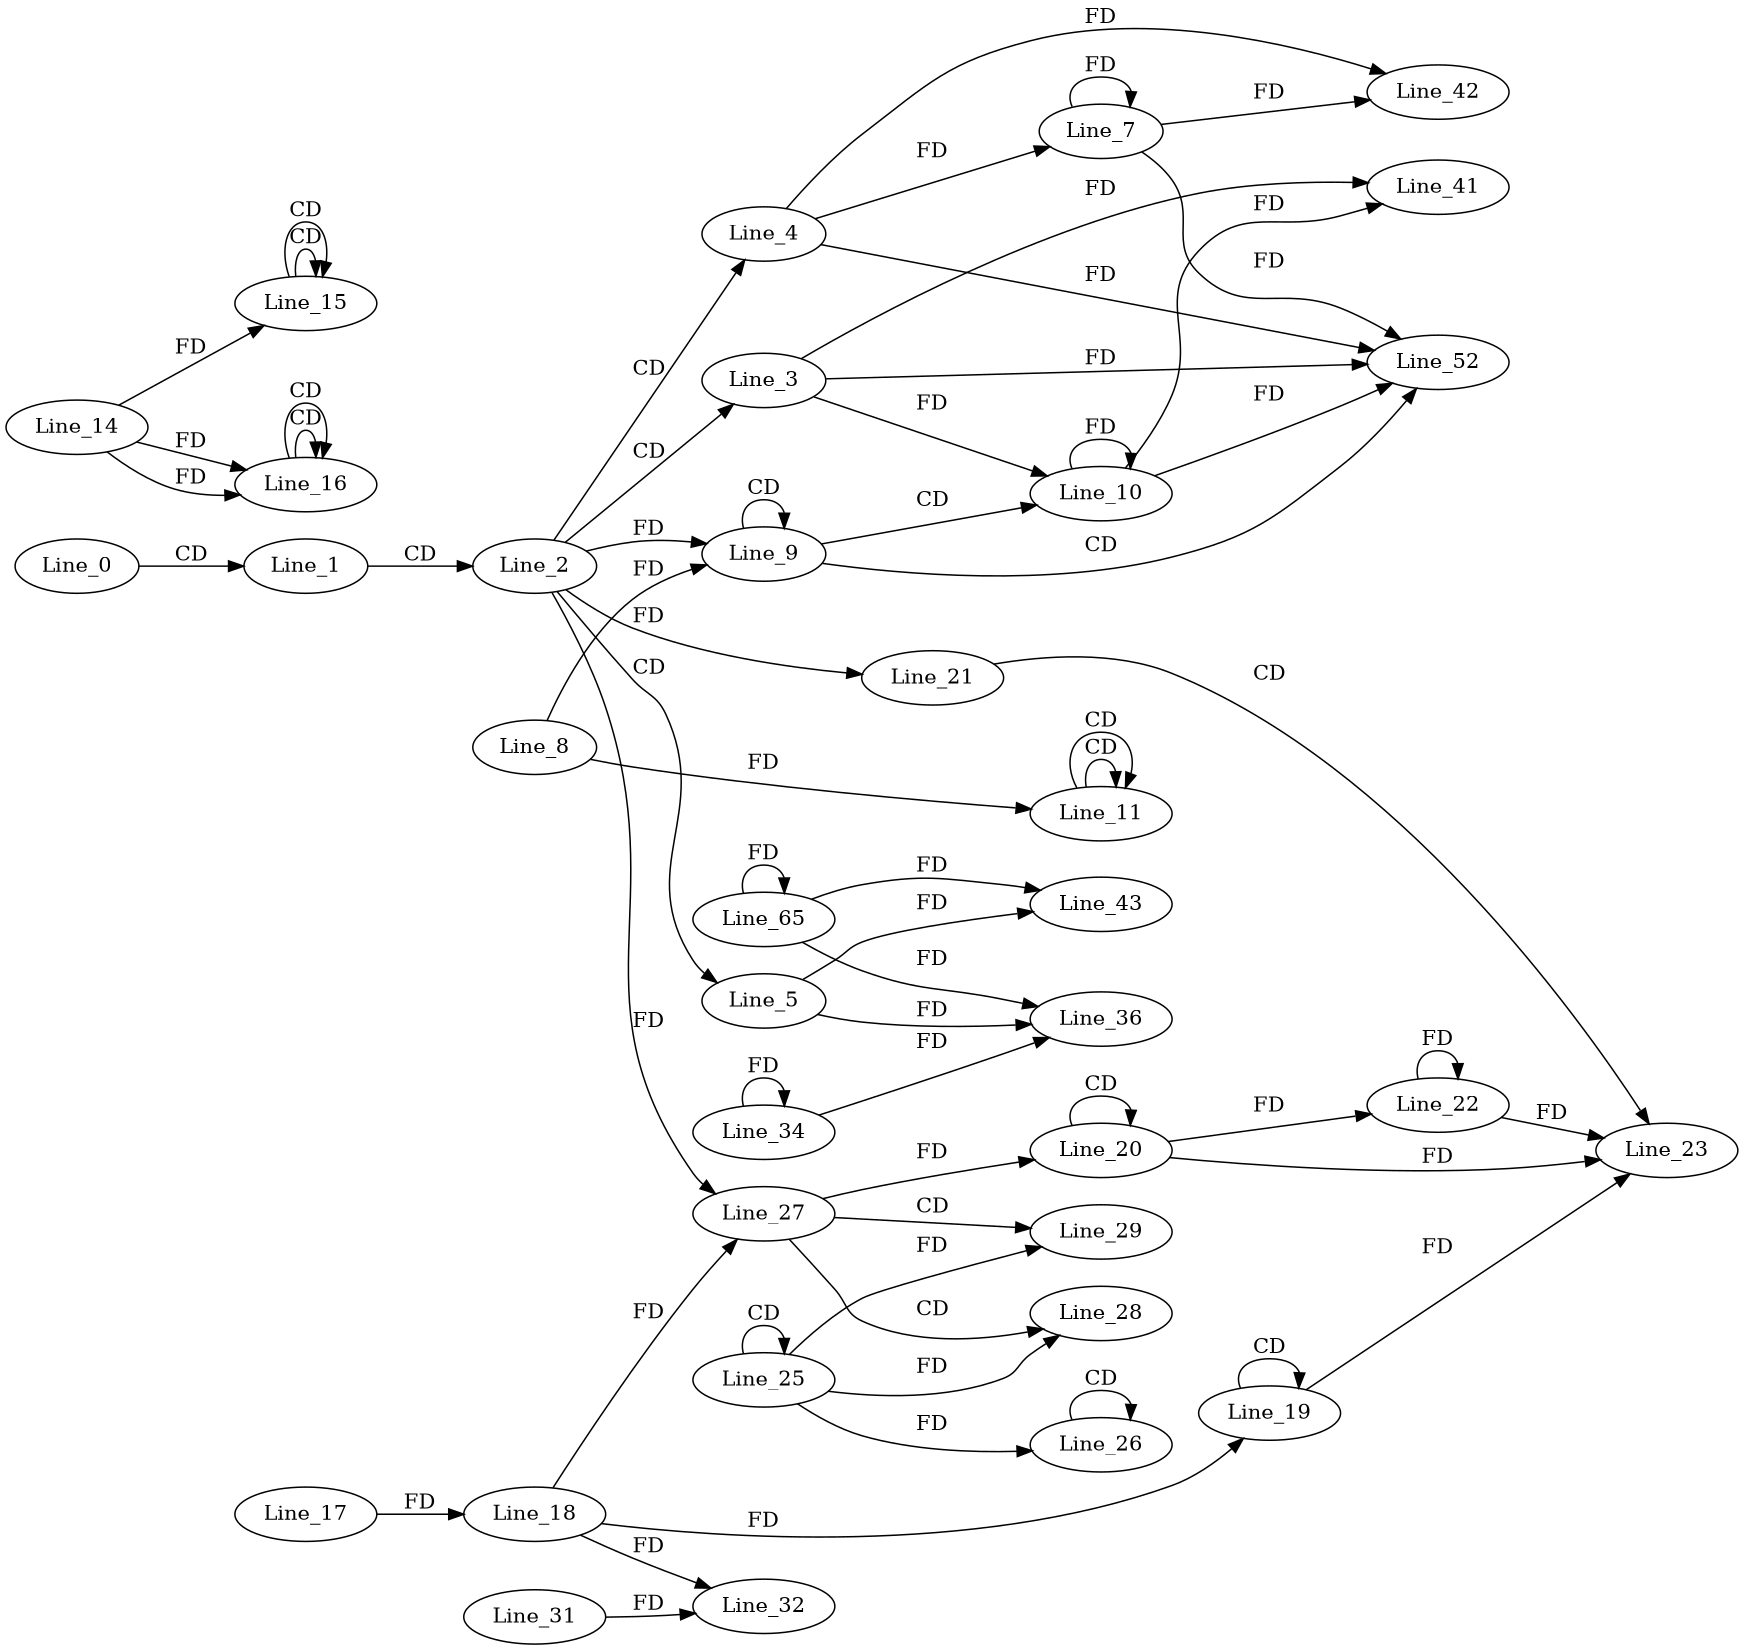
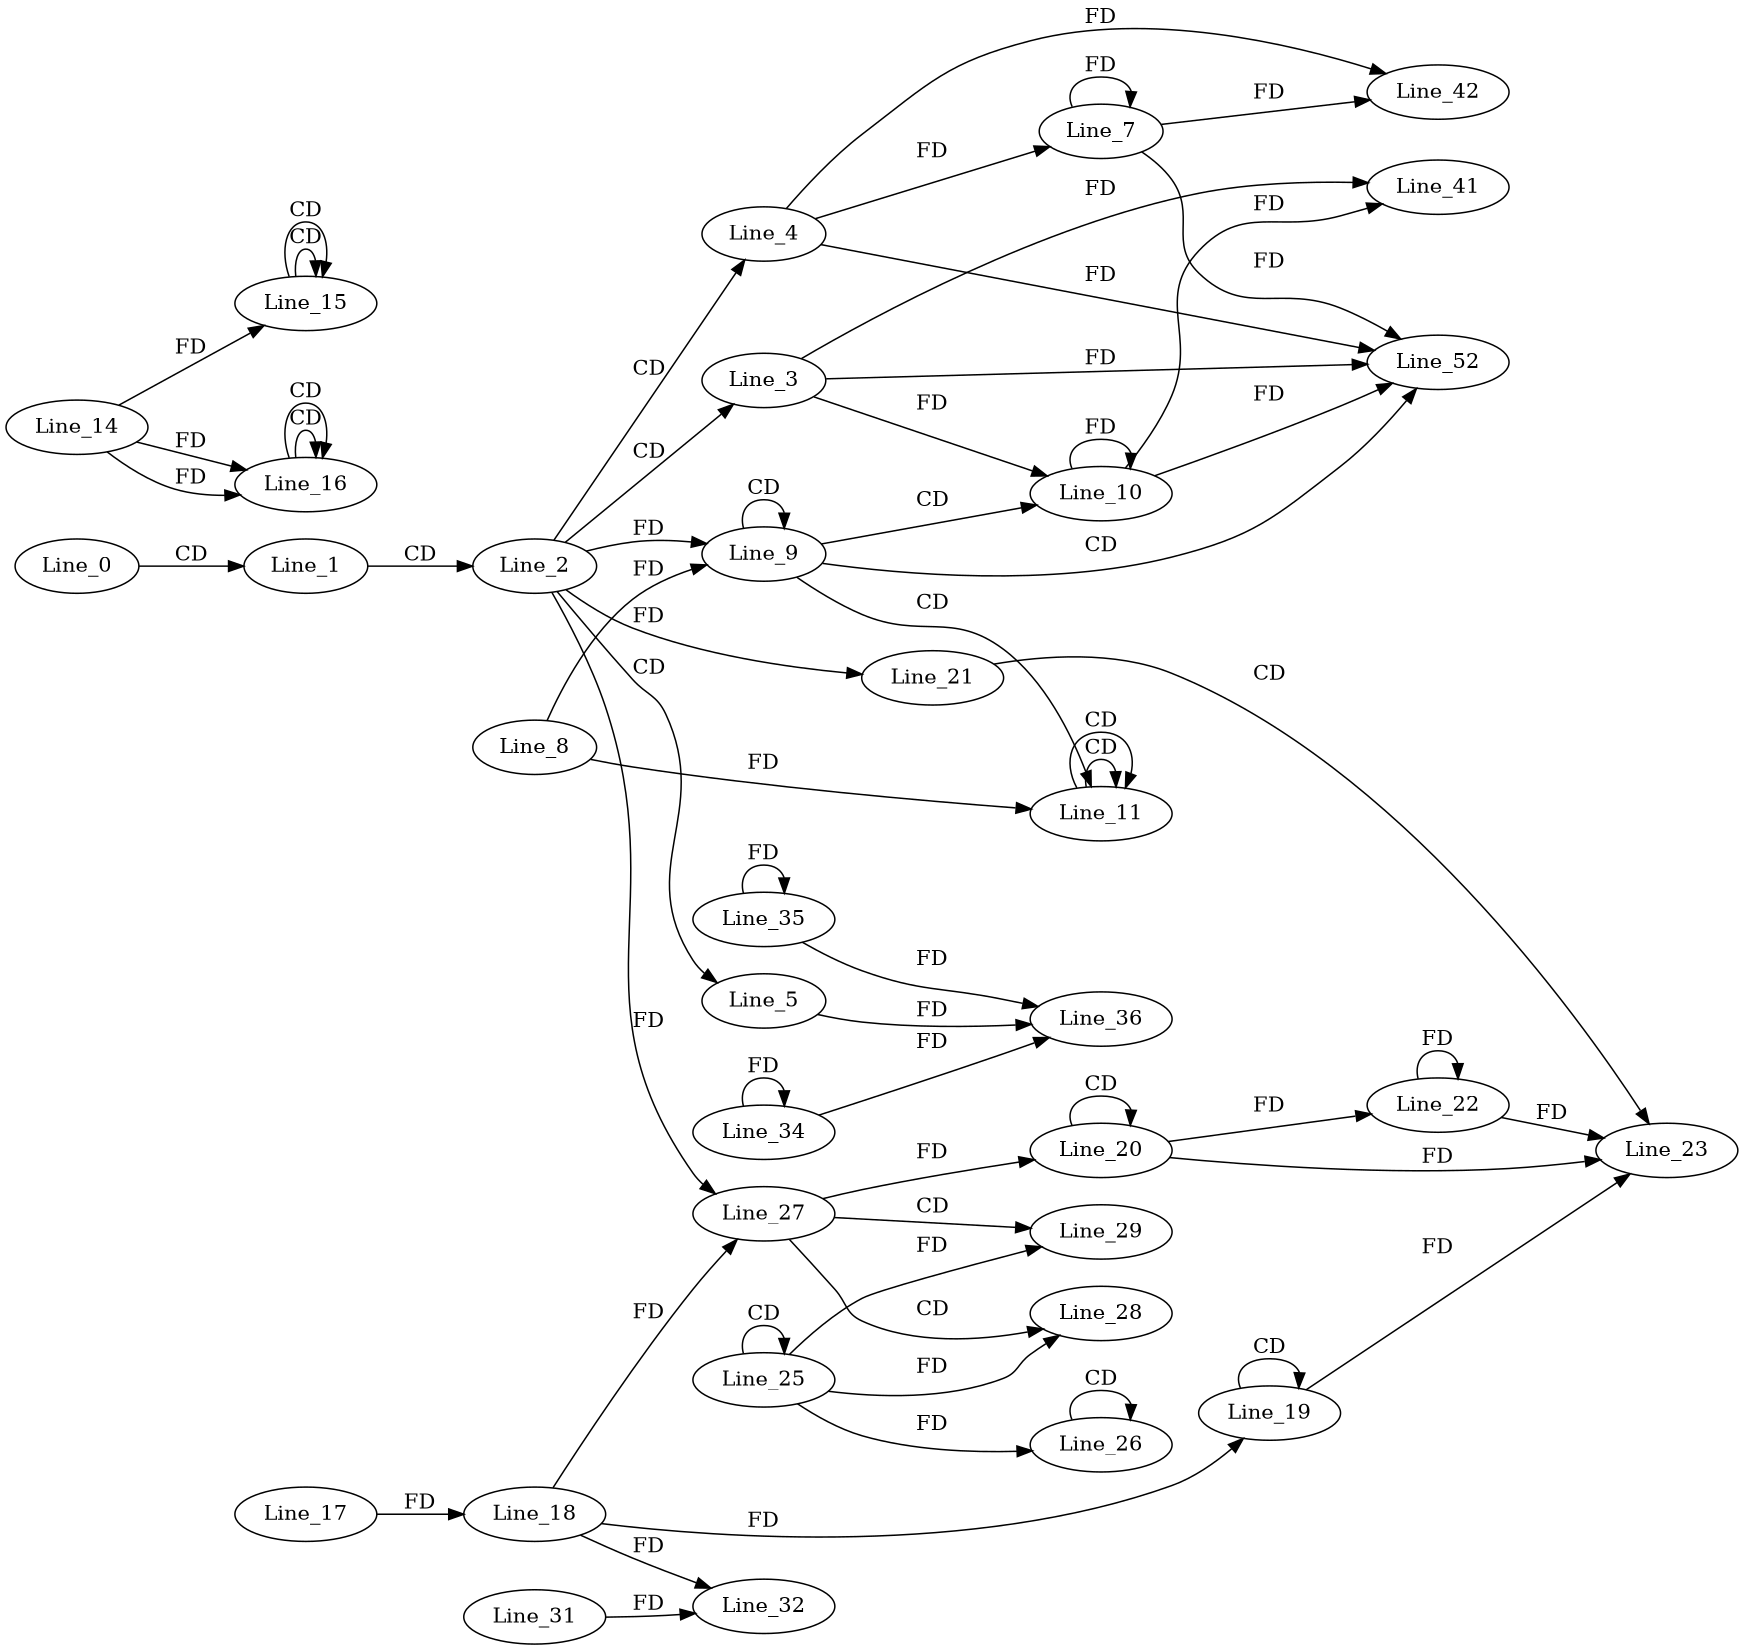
none -> (971, 632)
(1101, 904) -> none
(764, 919) -> (764, 919)
